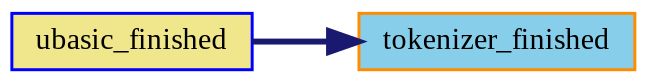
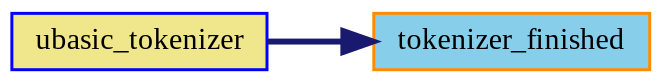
(132, 42) -> (139, 42)
